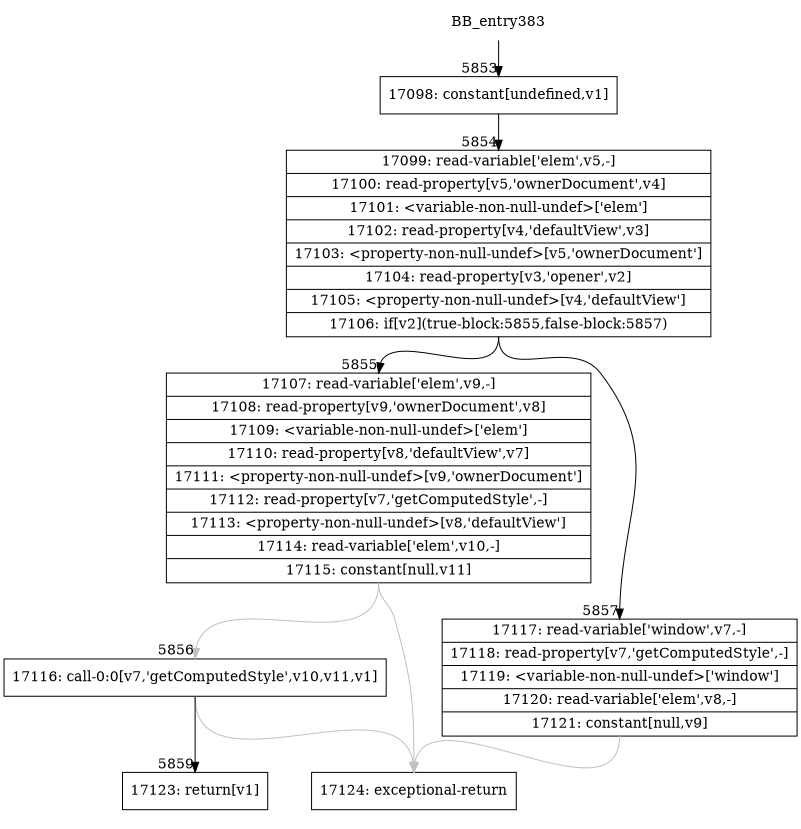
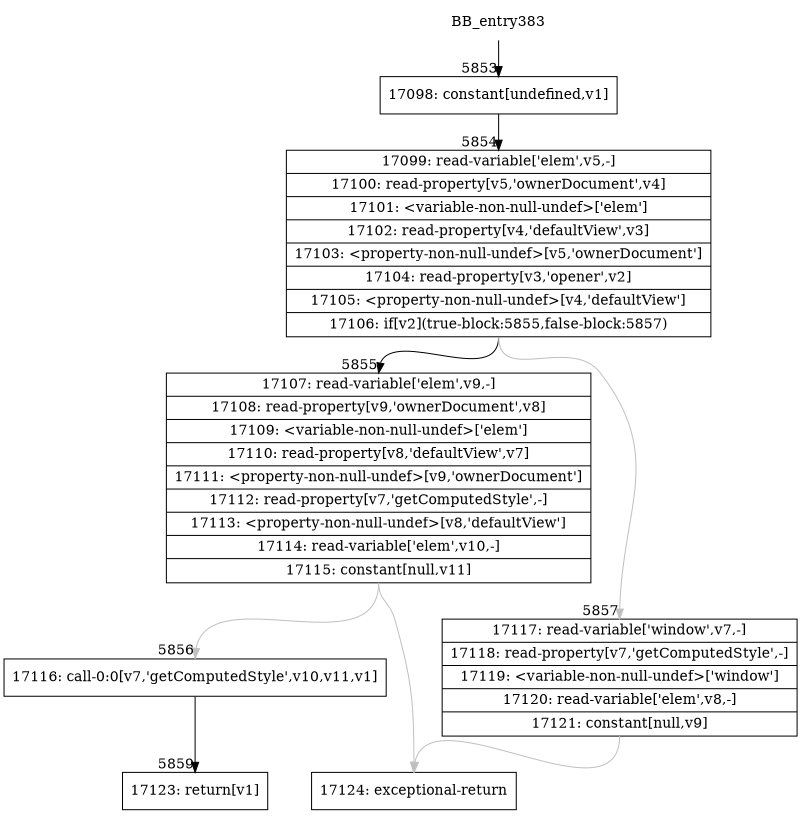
(630, 428) -> (630, 428)
(299, 735) -> none
